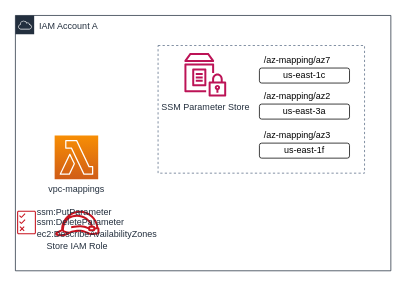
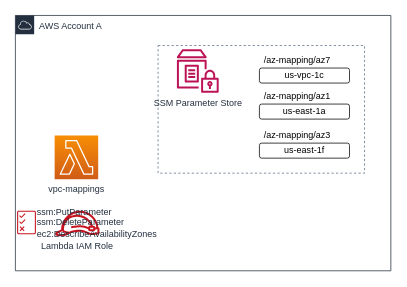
(70, 26) -> (70, 26)
(205, 75) -> (198, 71)
(304, 75) -> (304, 75)
(297, 96) -> (297, 96)
(304, 111) -> (304, 111)
(77, 247) -> (77, 247)
